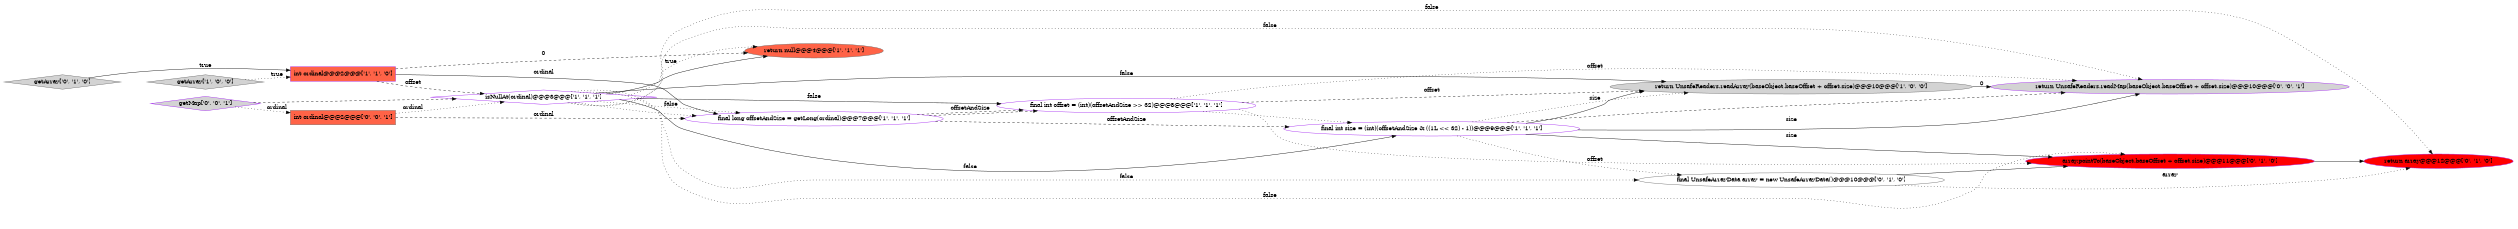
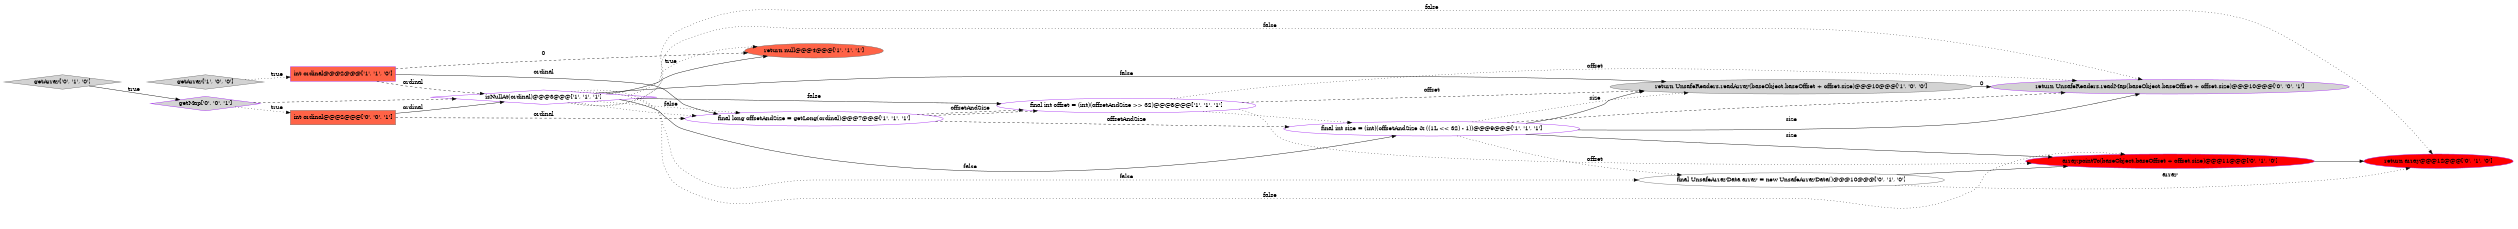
(187, 69) -> (132, 93)
(413, 83) -> (413, 83)
(277, 108) -> (277, 108)
(448, 108) -> (448, 108)
